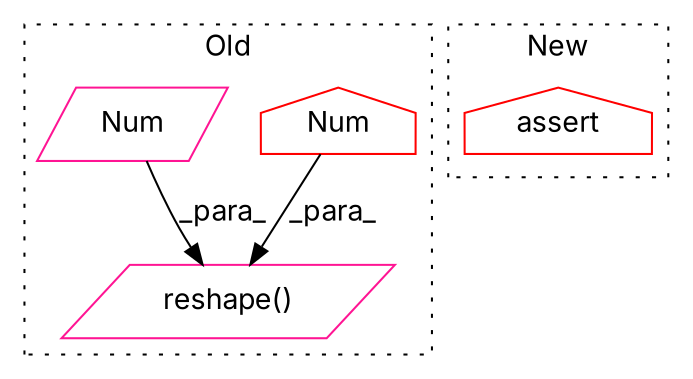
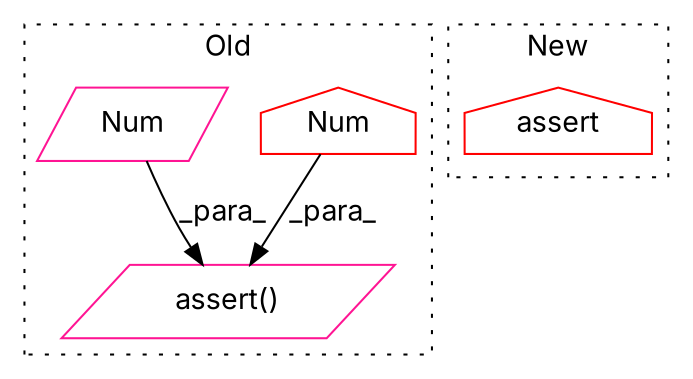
(228, 302) -> (228, 302)
